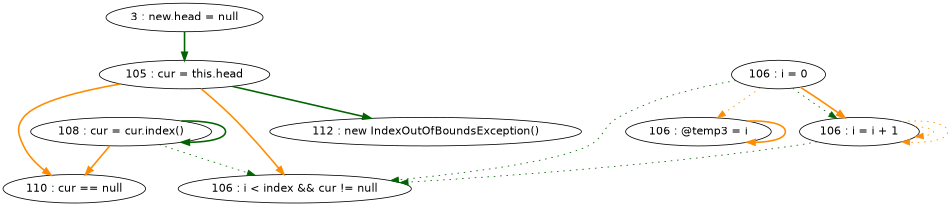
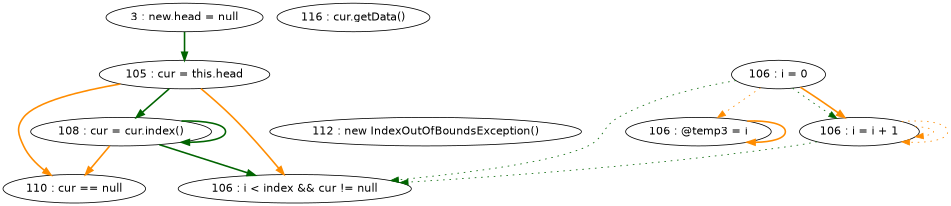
none -> (353, 17)
(298, 101) -> (156, 100)
(203, 159) -> (203, 159)
